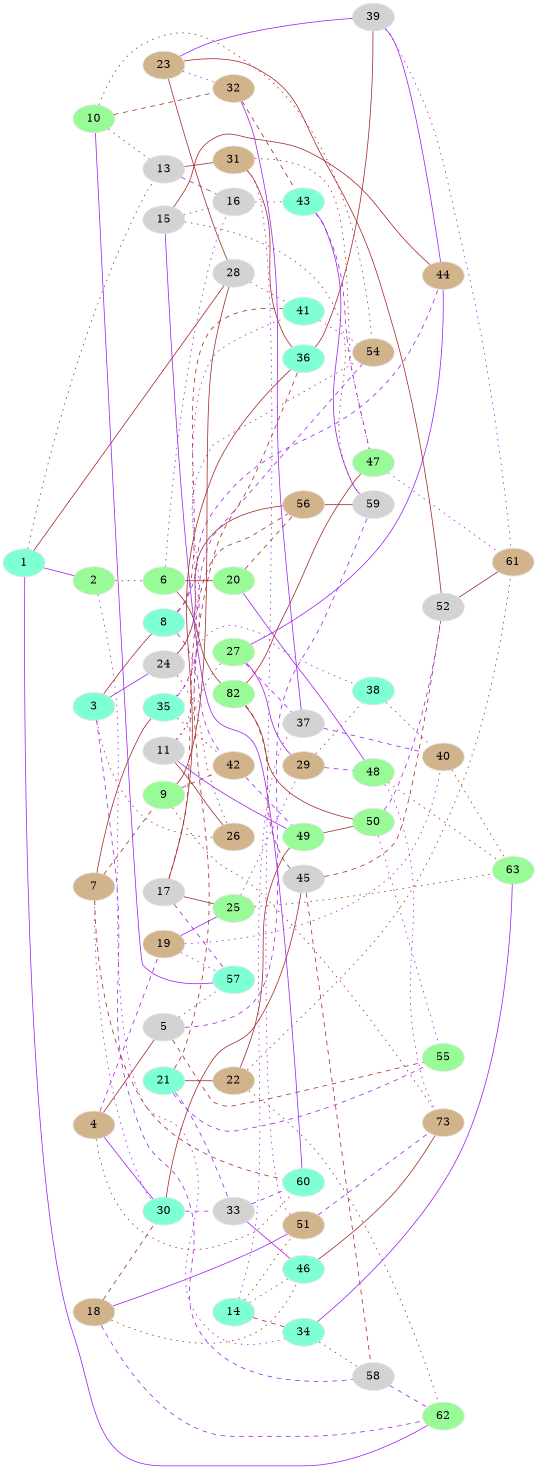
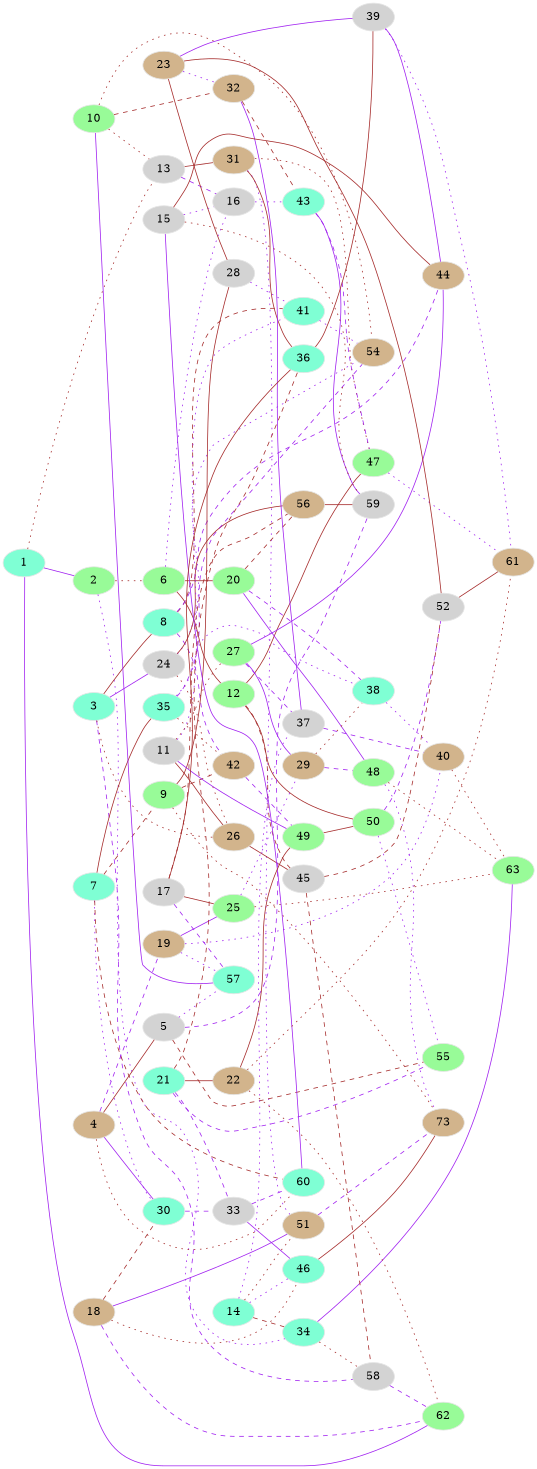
(129, 418) -> none
none -> (307, 633)
(234, 694) -> (234, 694)
(94, 887) -> (94, 887)
(232, 1044) -> (269, 858)
